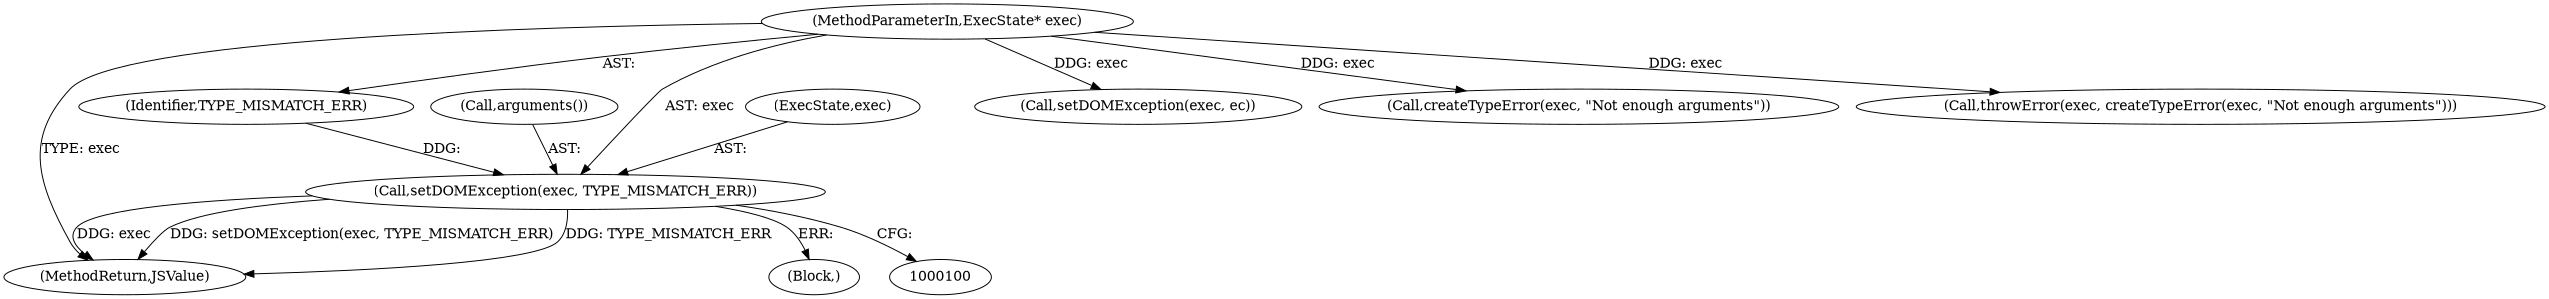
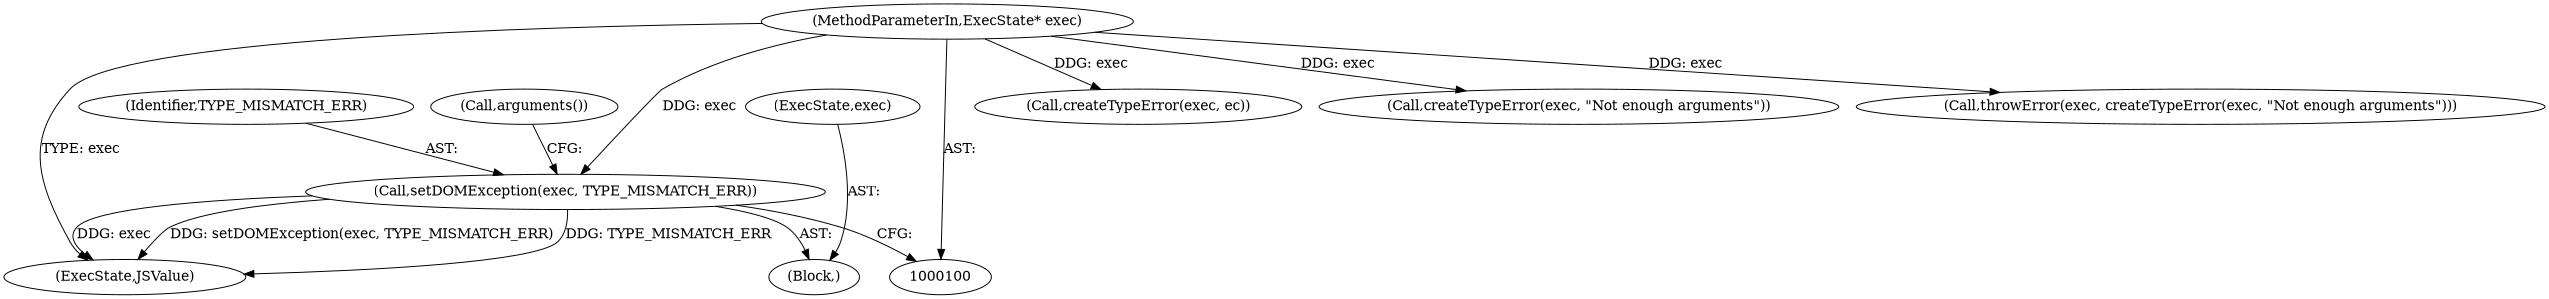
(583, 59) -> (944, 144)
(700, 107) -> (700, 107)
(1138, 107) -> (1138, 107)
(707, 147) -> (847, 189)
(444, 149) -> (444, 149)
(567, 149) -> (567, 149)
(818, 235) -> (818, 235)
(125, 277) -> (125, 277)
